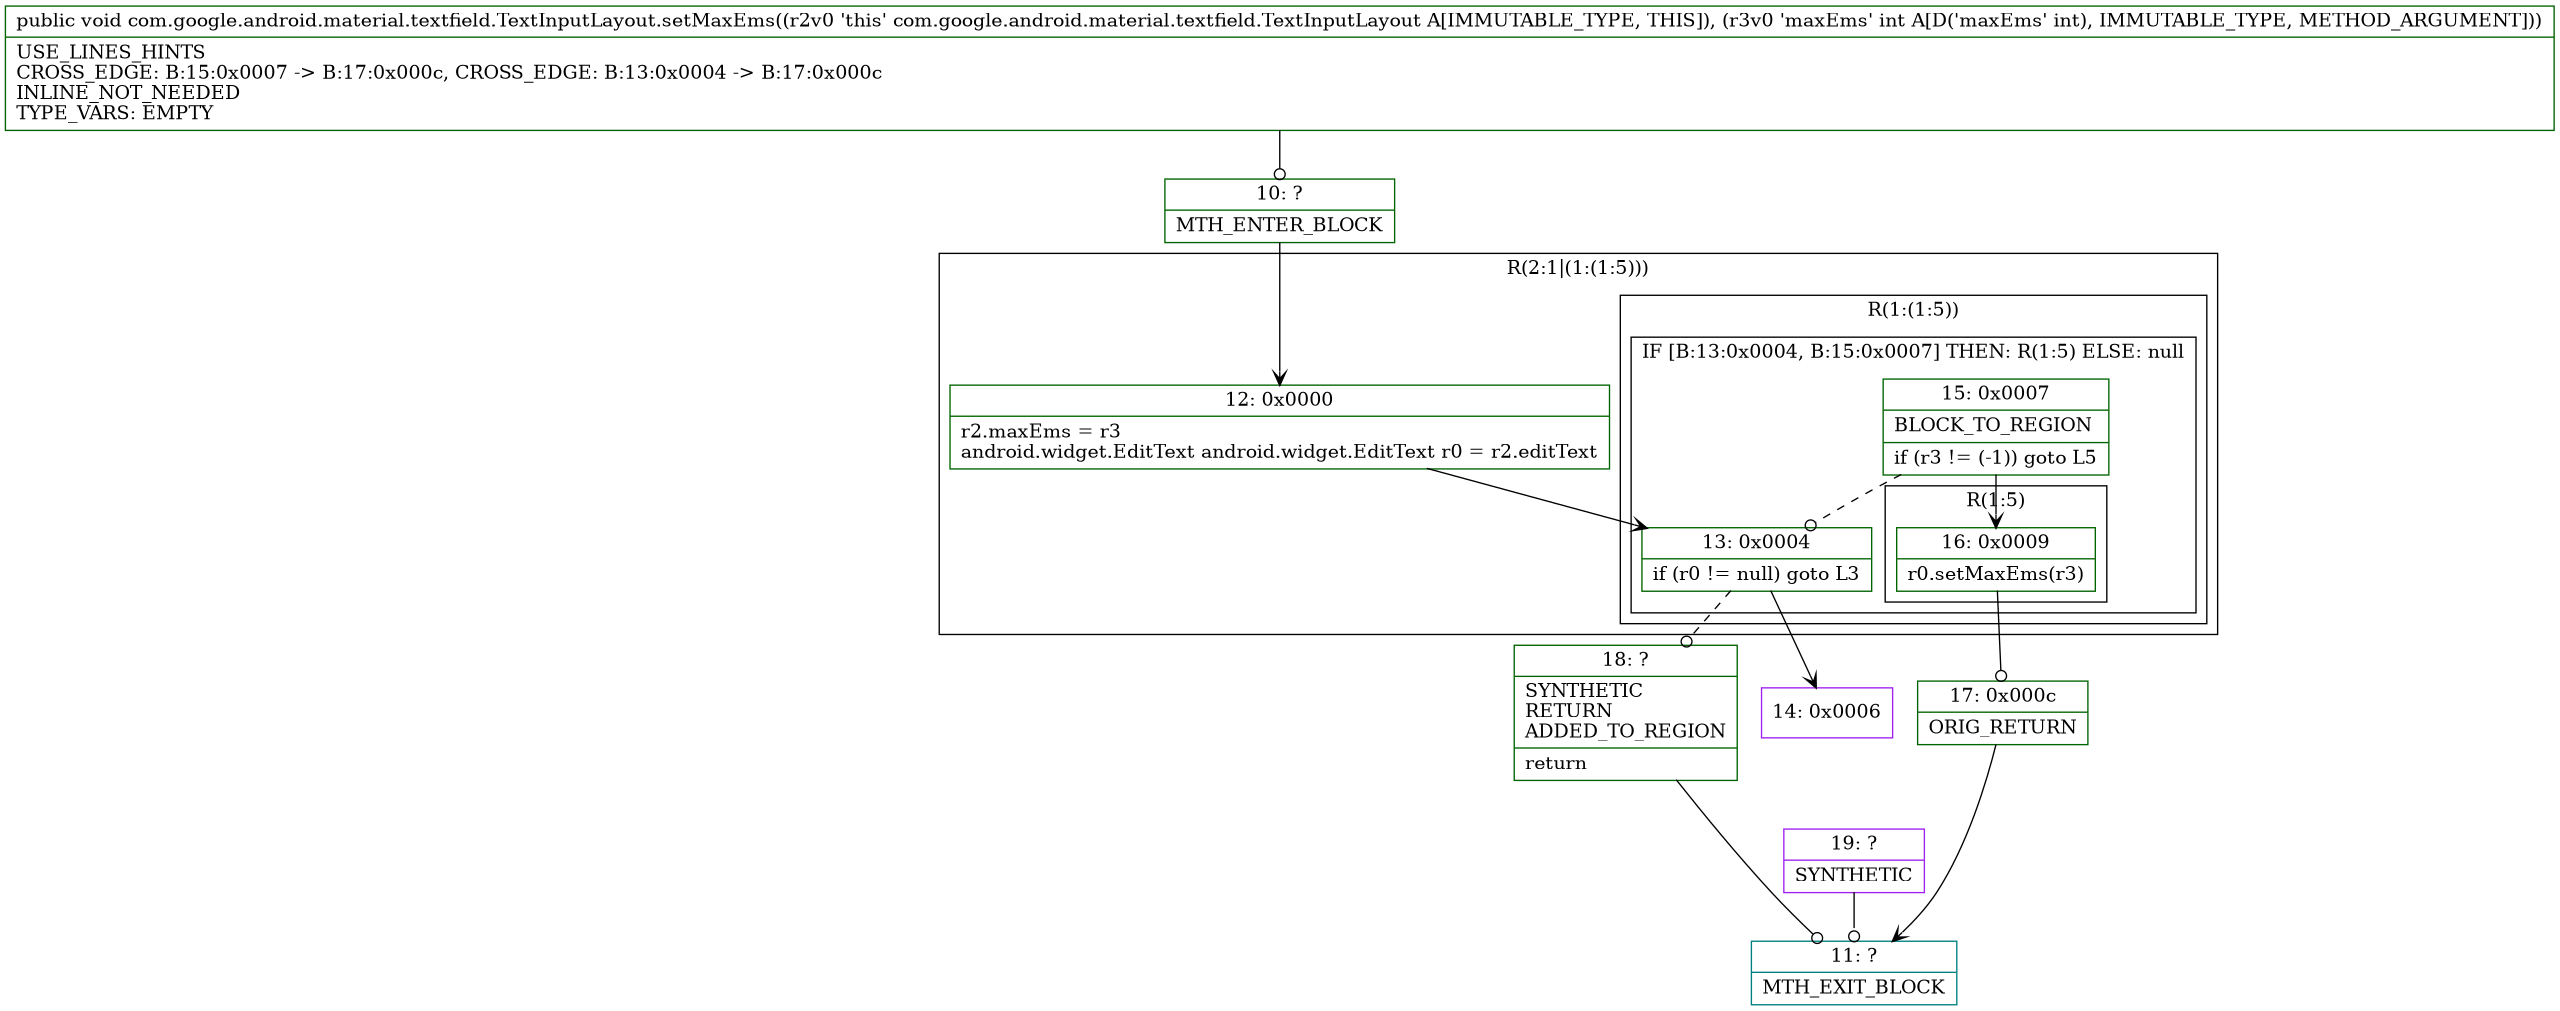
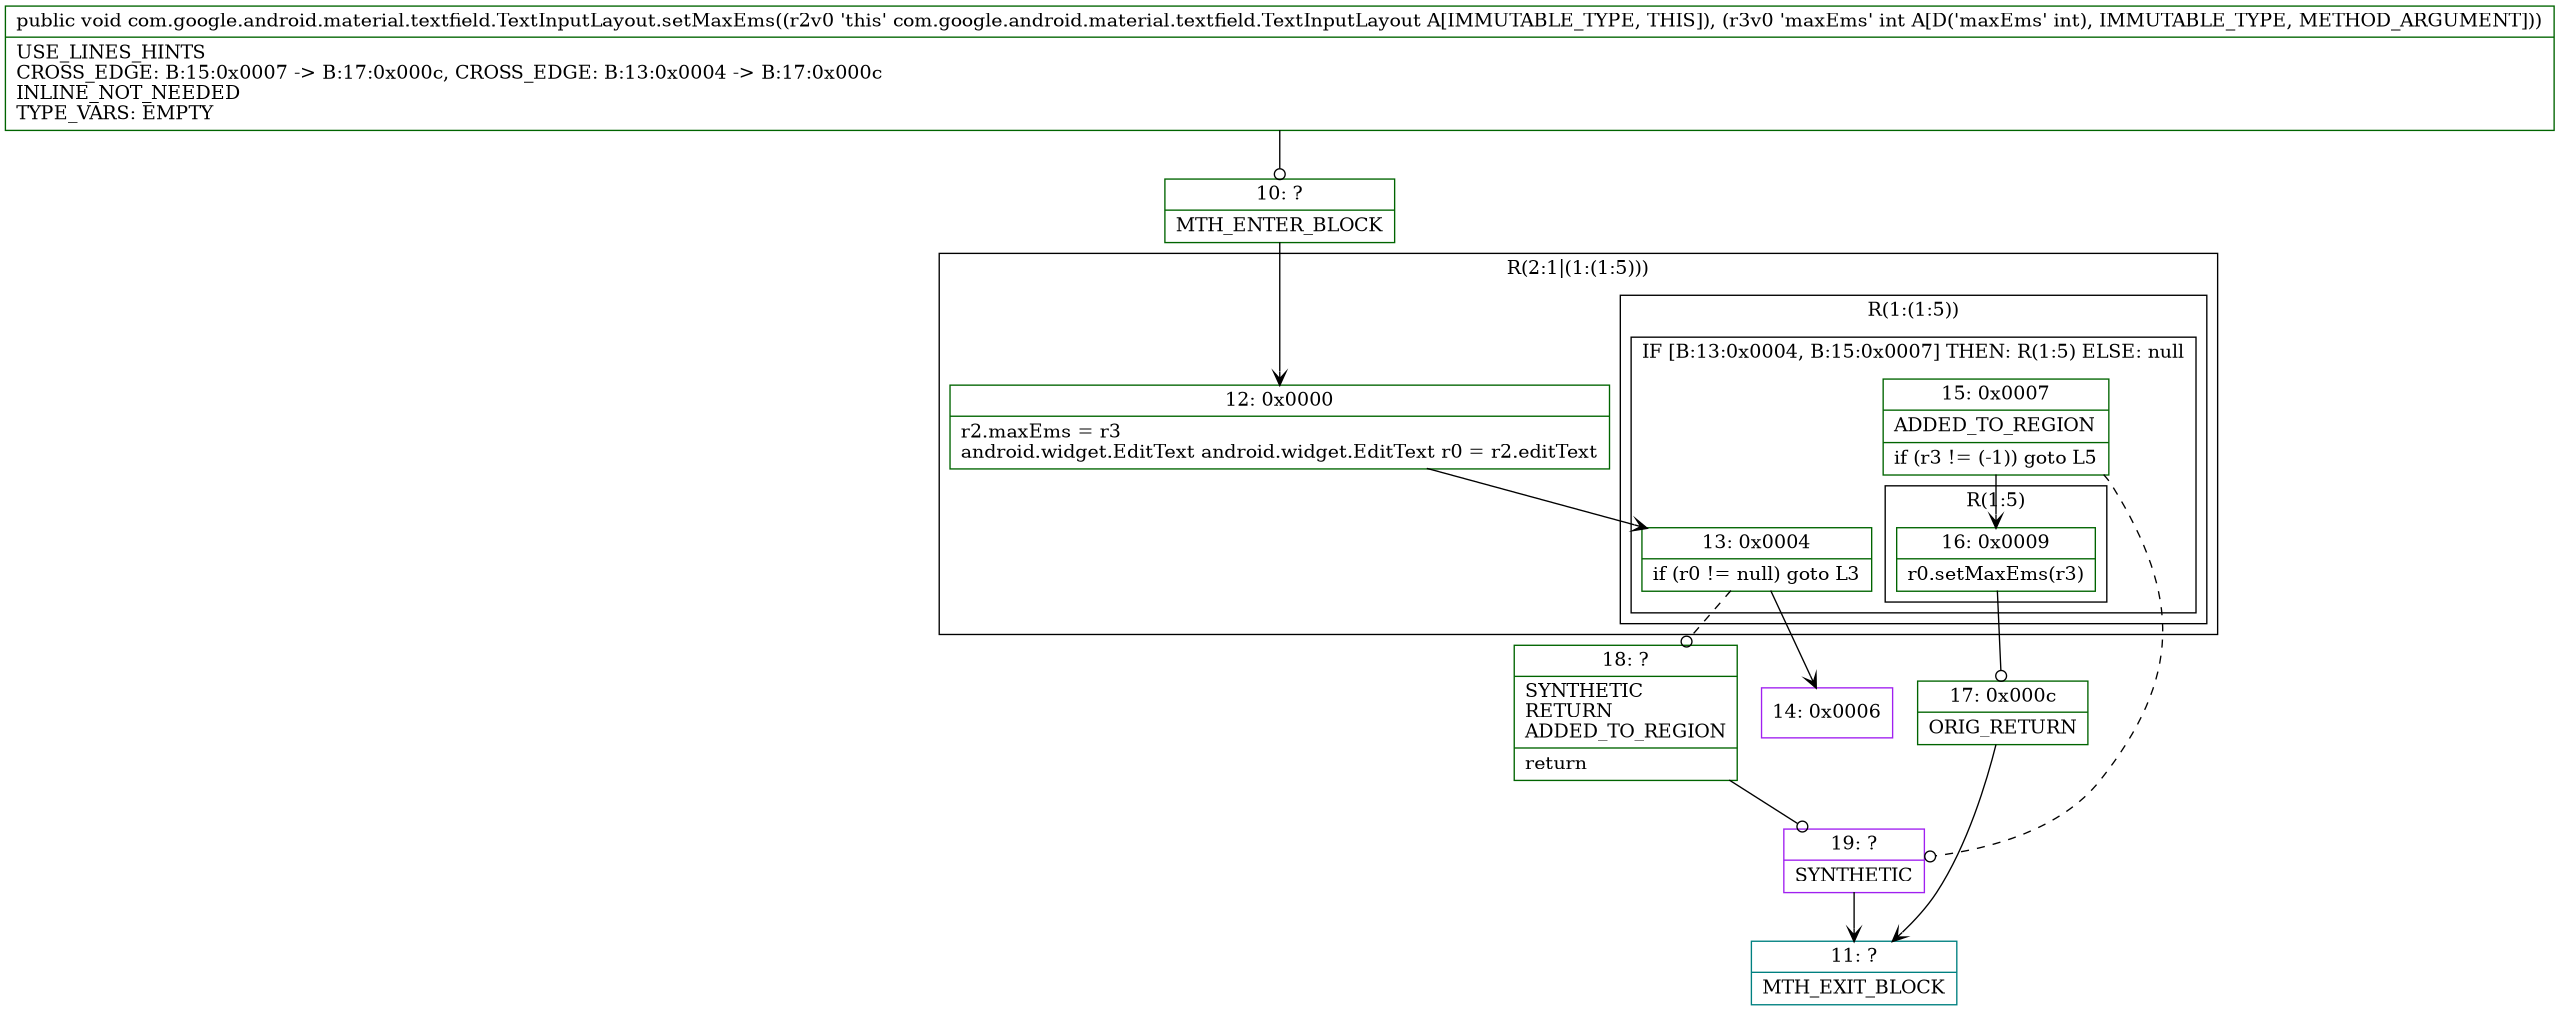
(1993, 426) -> (1995, 426)
(1858, 498) -> (2140, 718)
(1742, 859) -> (1763, 802)
(1854, 910) -> (1854, 910)
